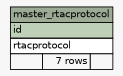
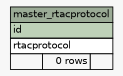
(72, 61) -> (72, 61)
